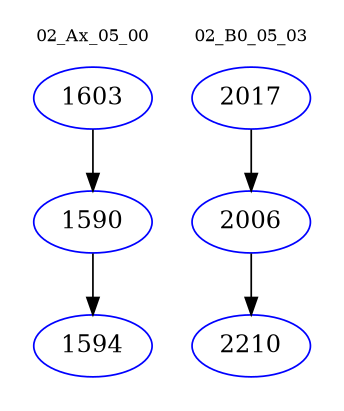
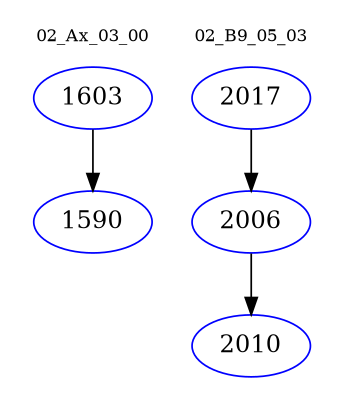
(93, 37) -> (93, 37)
(251, 37) -> (251, 37)
(93, 346) -> none
(251, 346) -> (251, 346)
